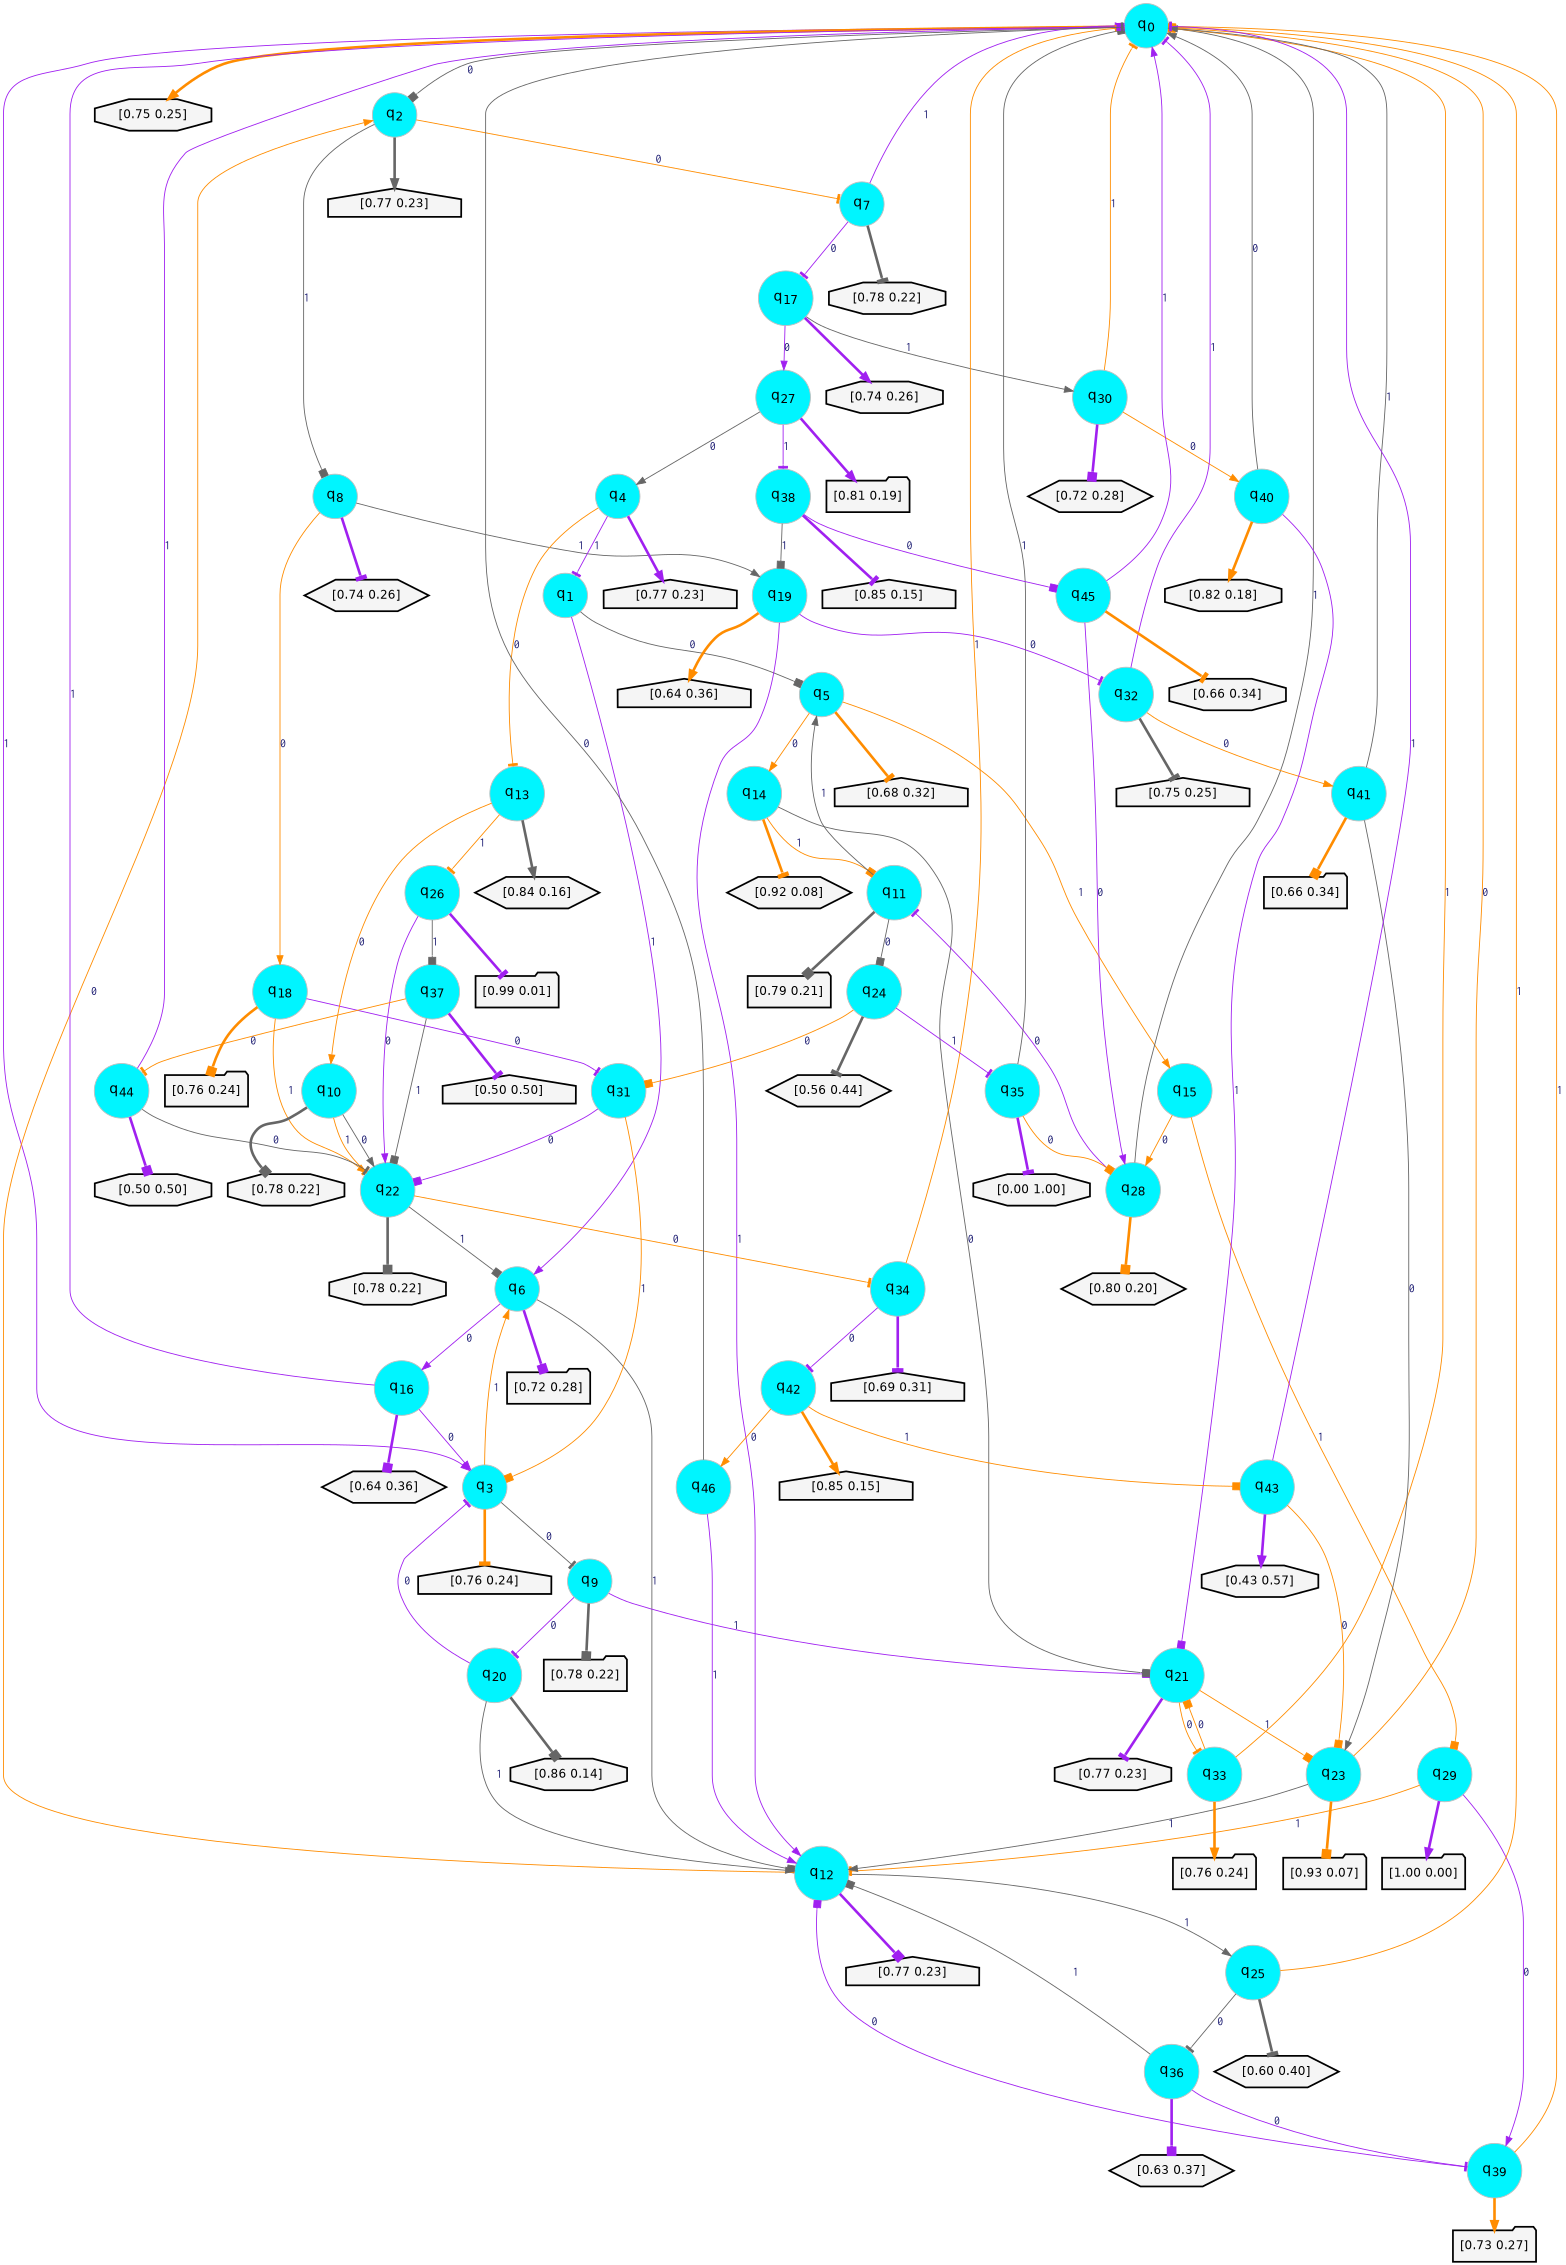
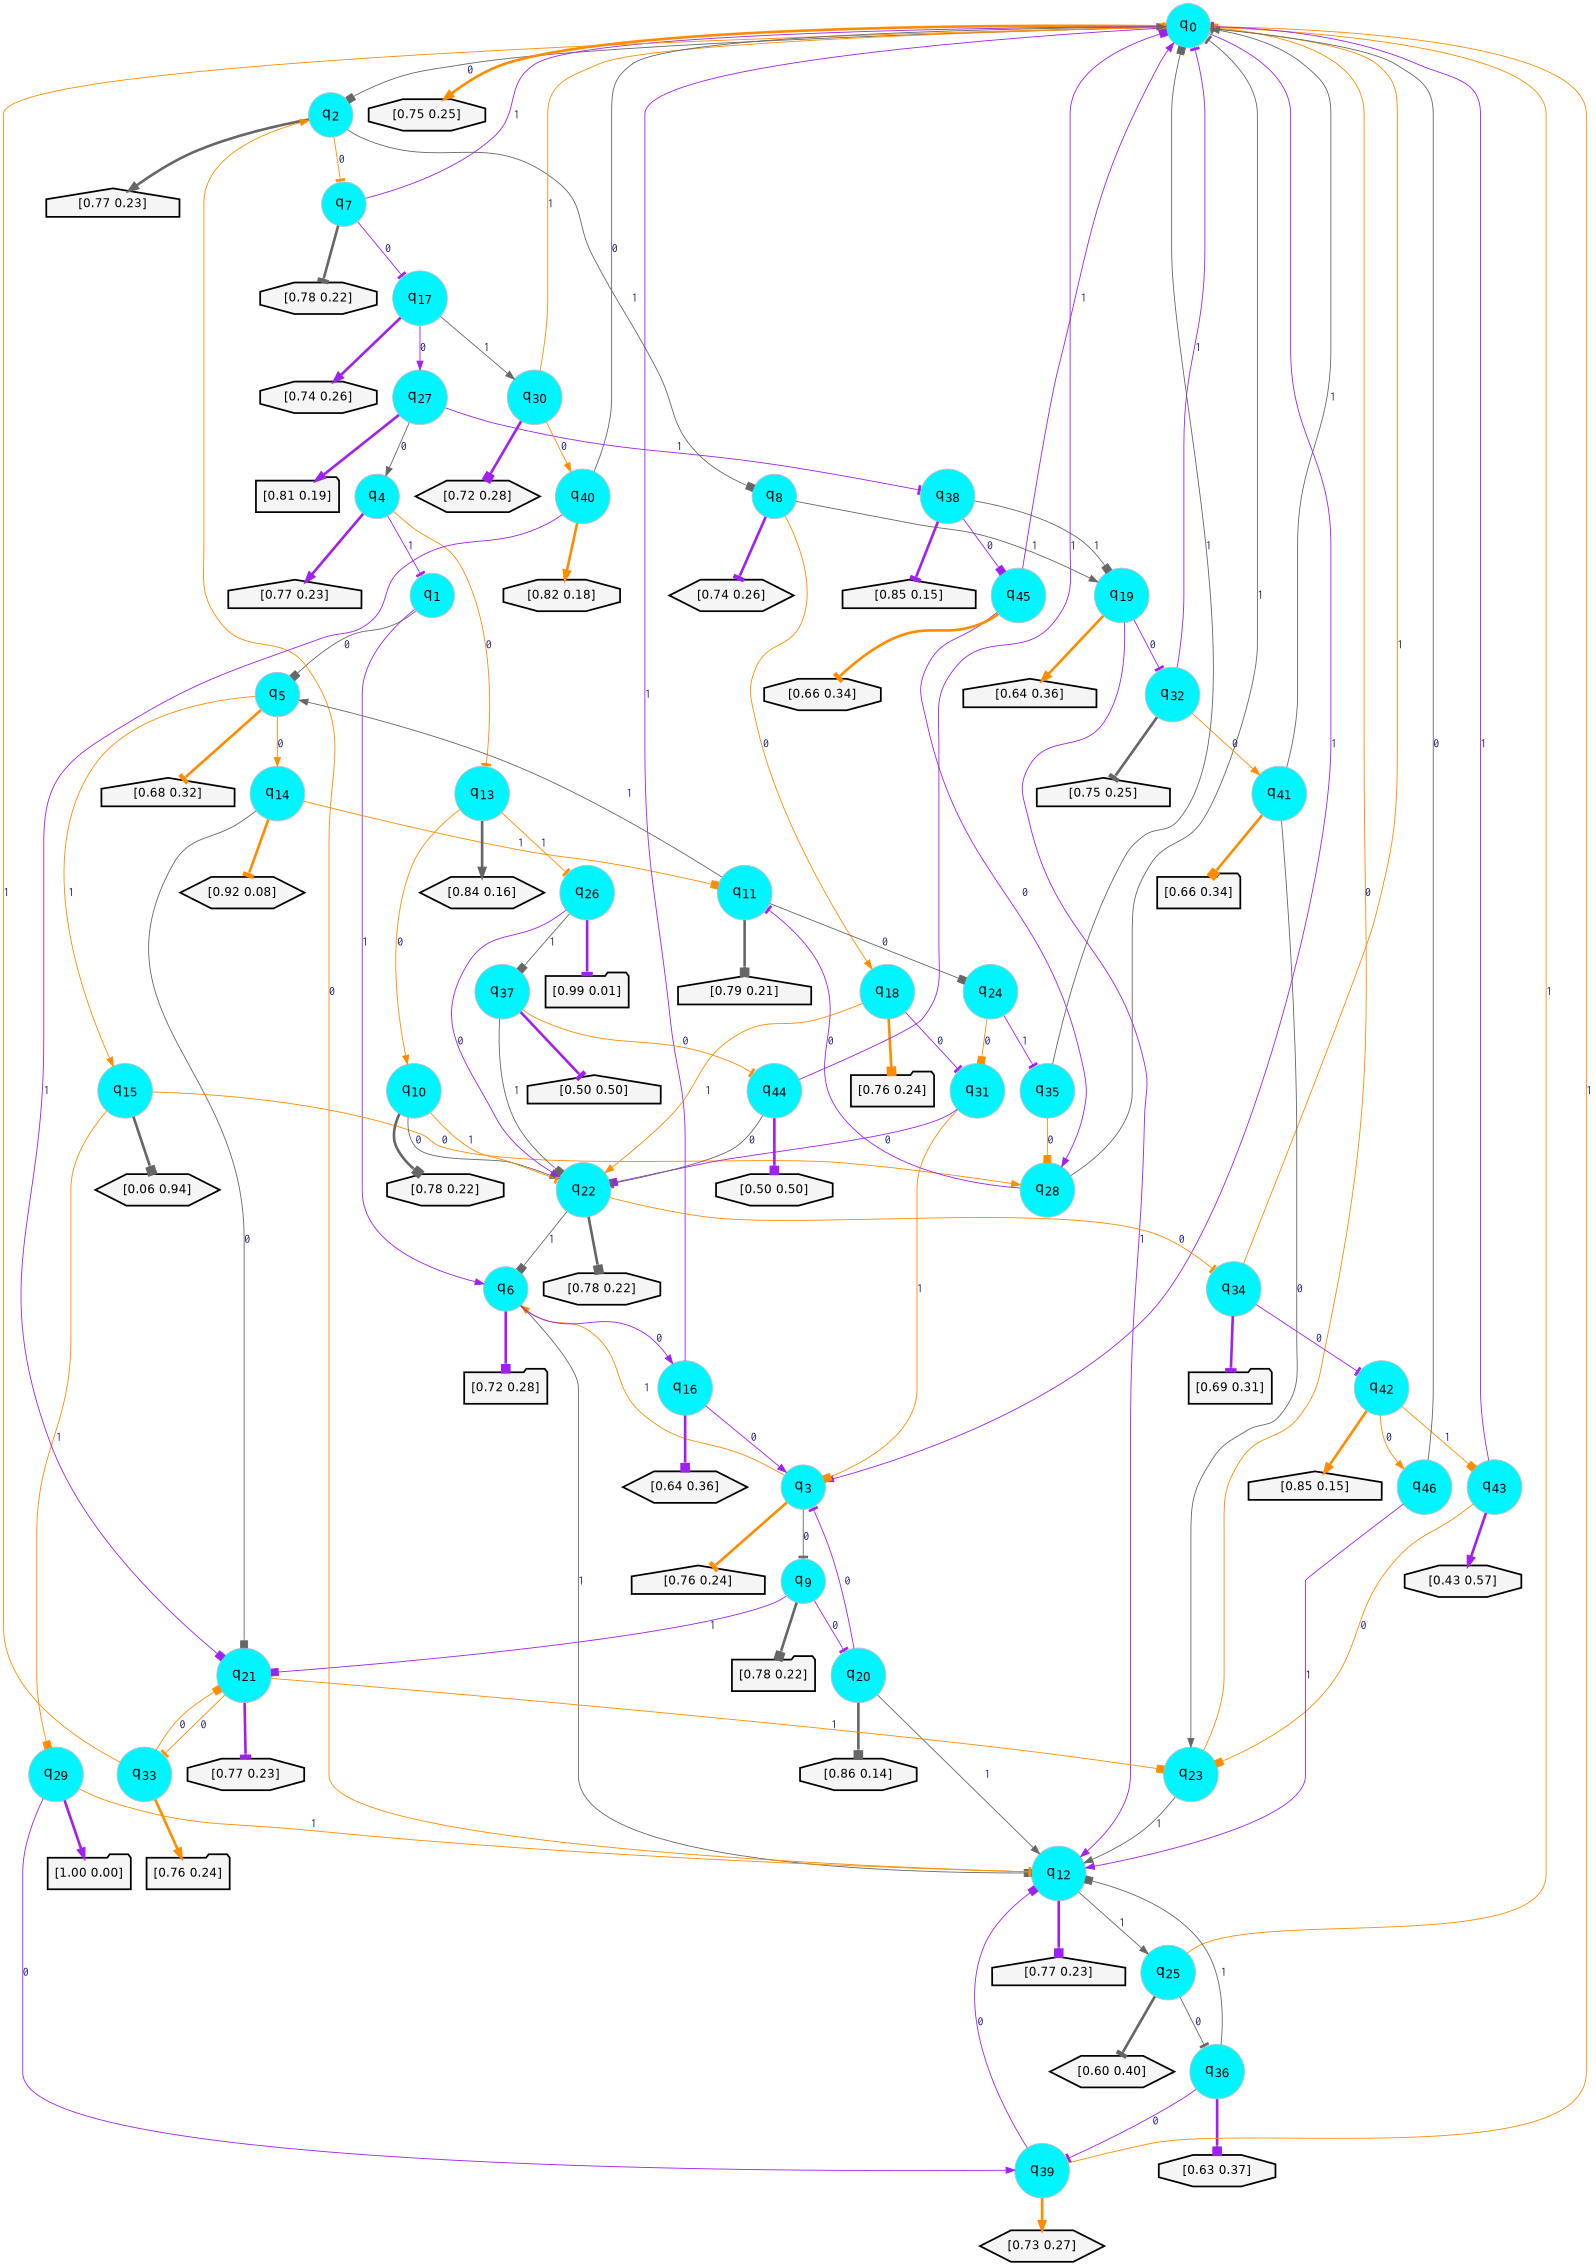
(789, 992) -> (745, 992)
(829, 1091) -> none
none -> (158, 1190)
(1032, 1190) -> none
(1124, 1289) -> none
(898, 1388) -> (1230, 1388)
(1325, 1873) -> none
(1172, 2171) -> (1217, 2171)
(1494, 2246) -> (1042, 2246)
